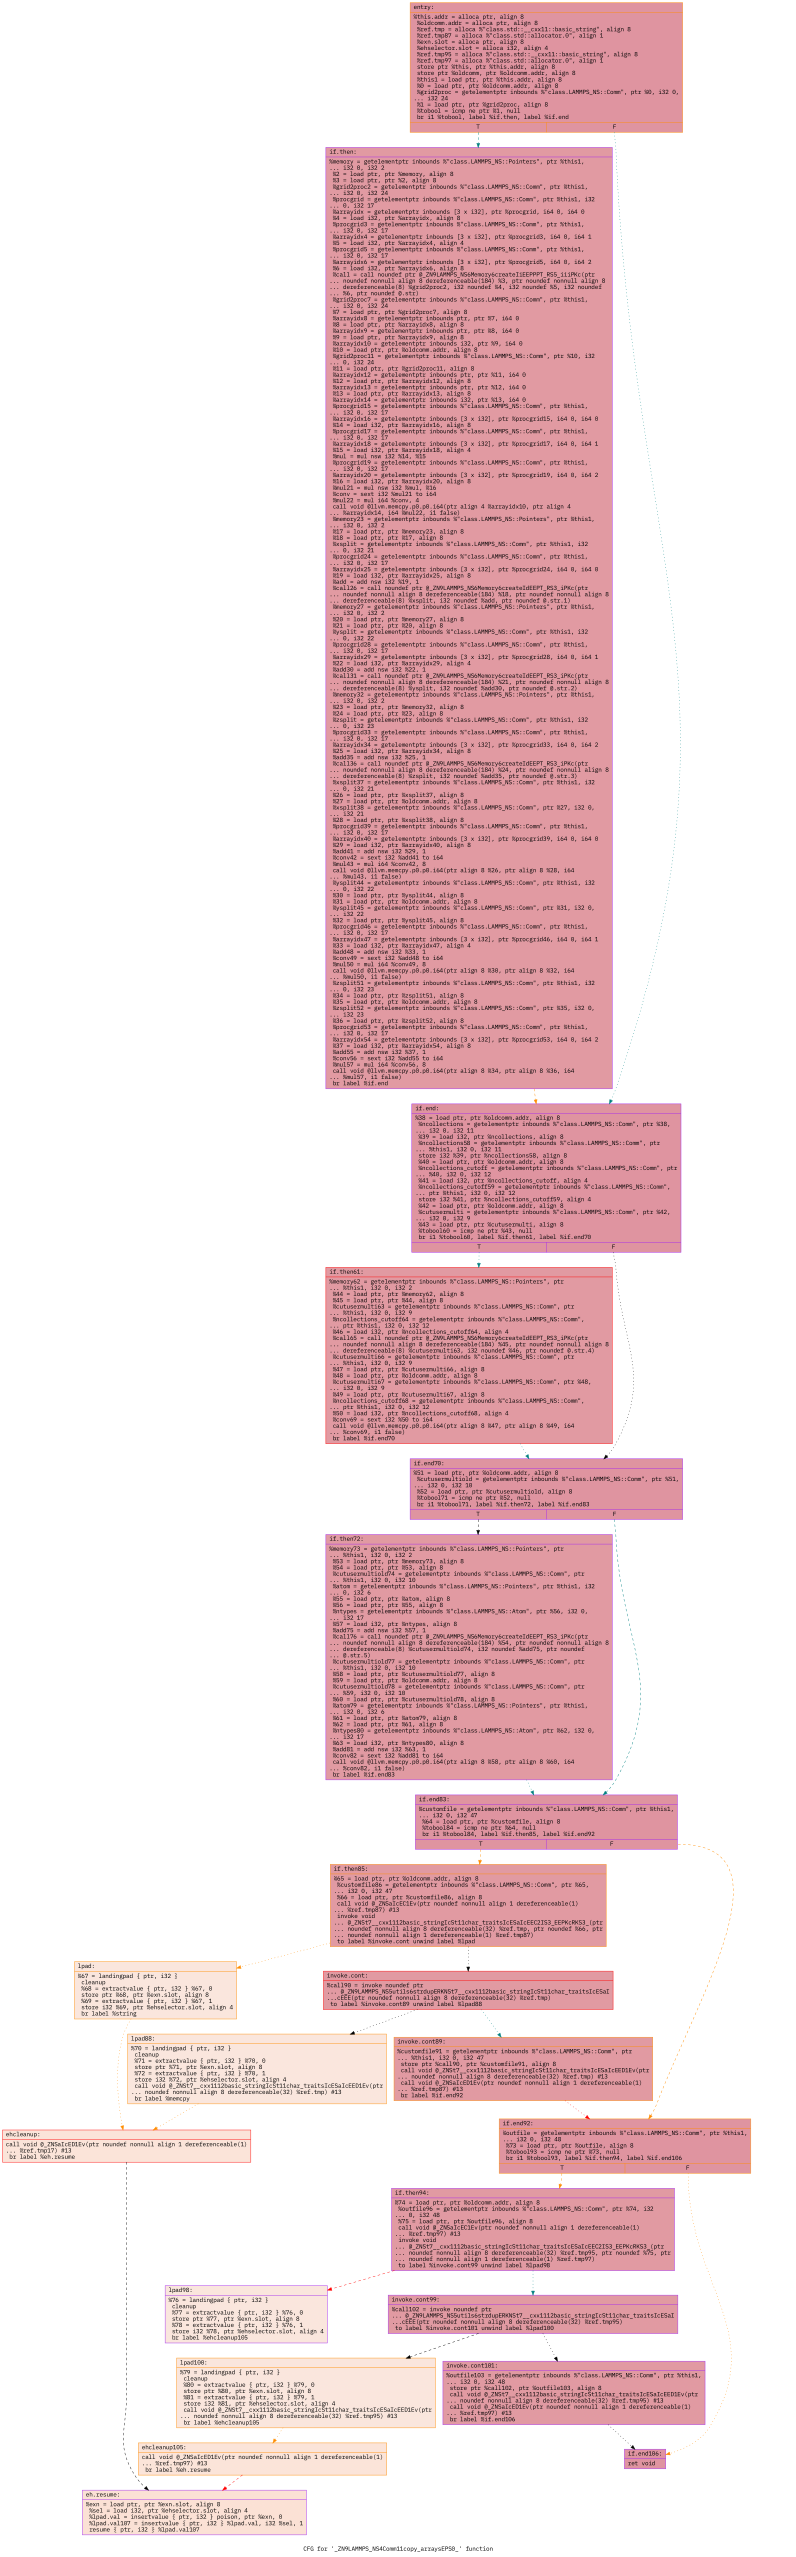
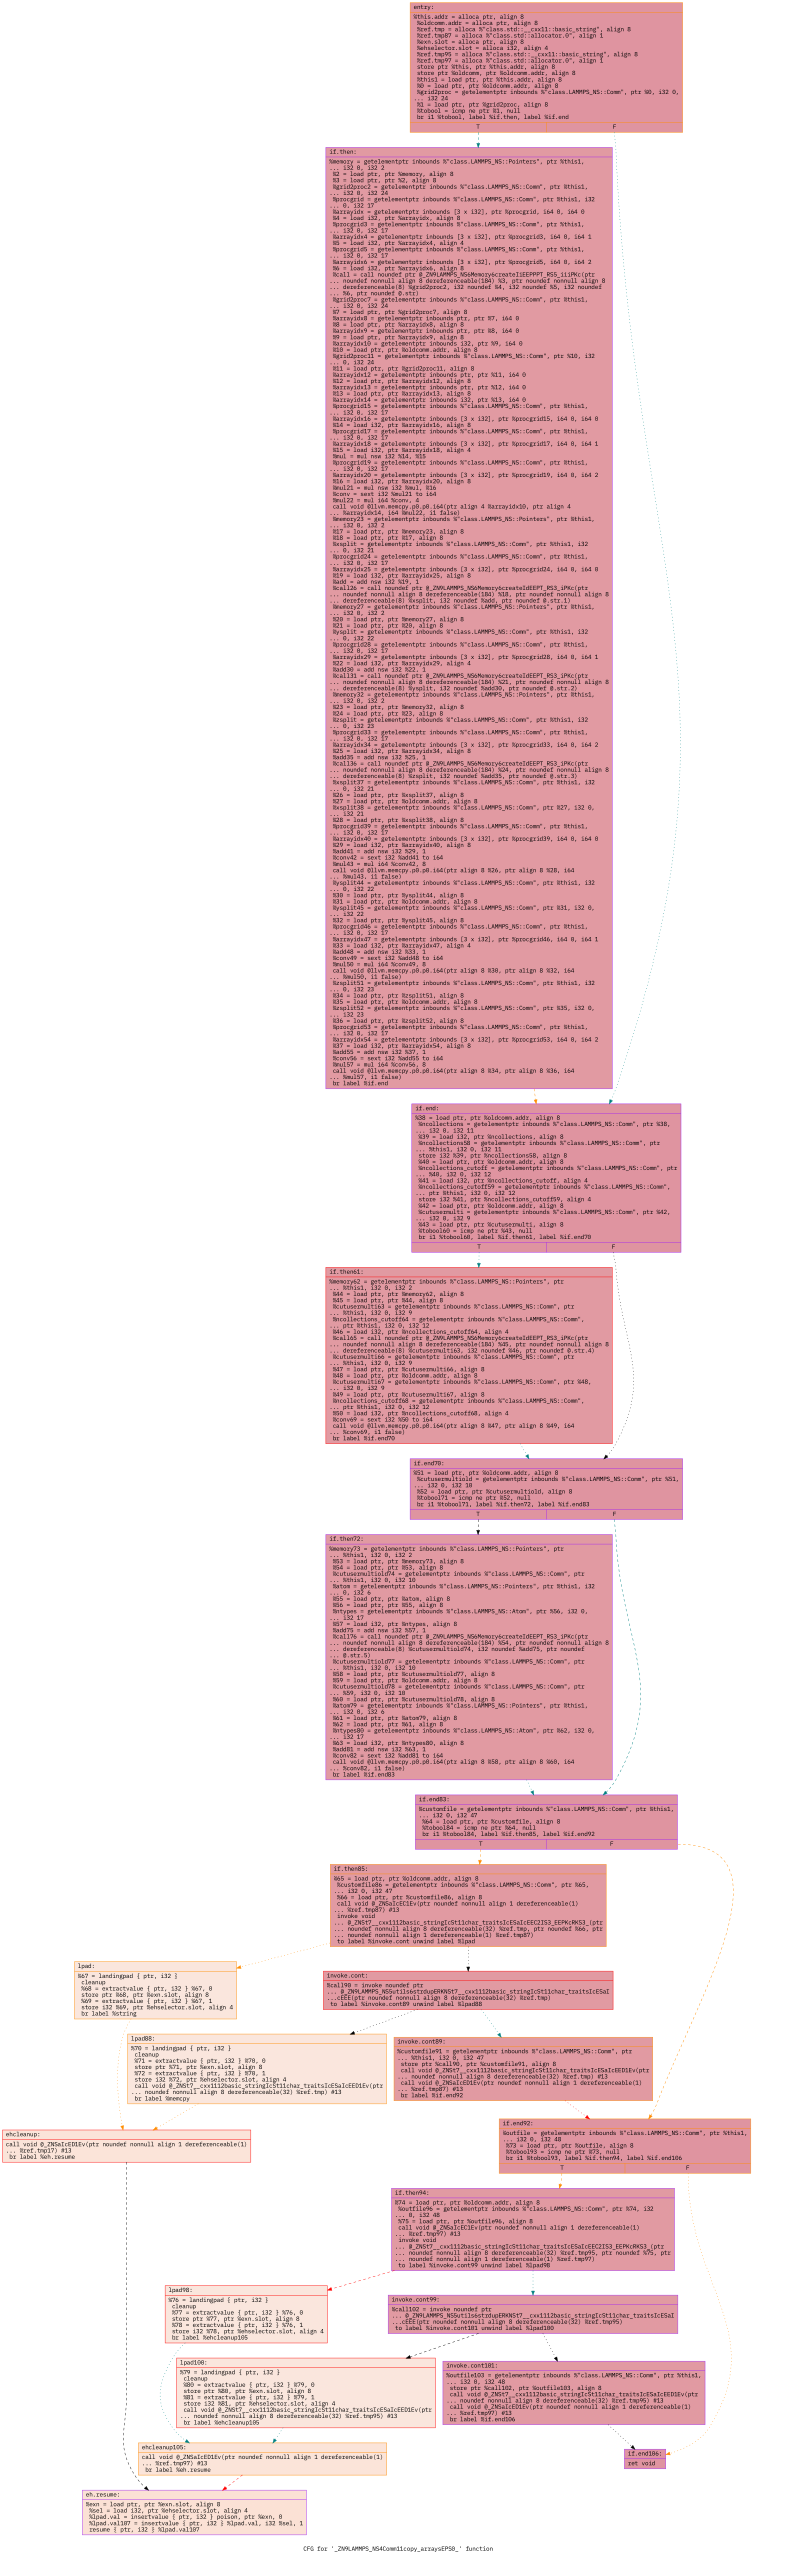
(246, 2314) -> (246, 2314)
none -> (160, 2392)
(306, 2393) -> (306, 2393)
(279, 2434) -> (279, 2434)
